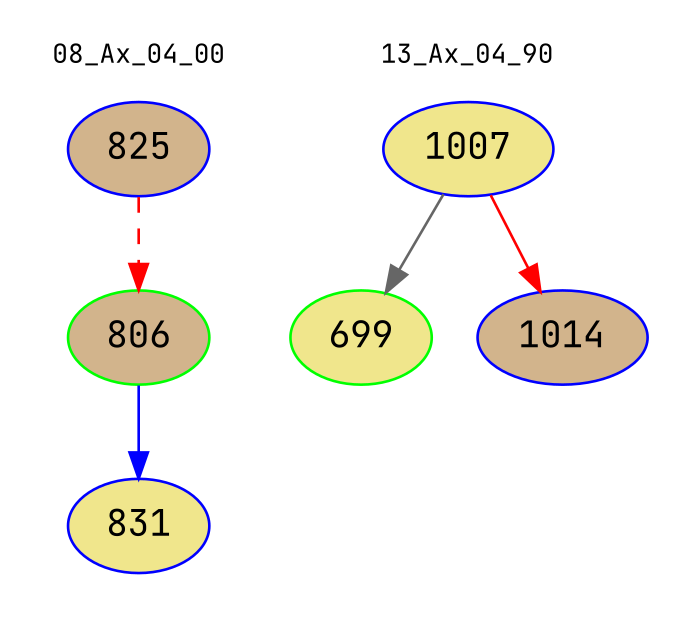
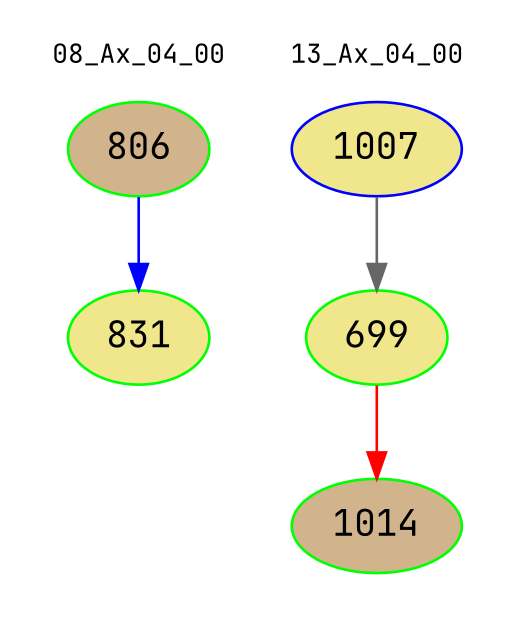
(468, 56) -> (378, 56)
(139, 149) -> none
(510, 232) -> (377, 419)
(563, 338) -> (377, 526)
(139, 526) -> (139, 338)
